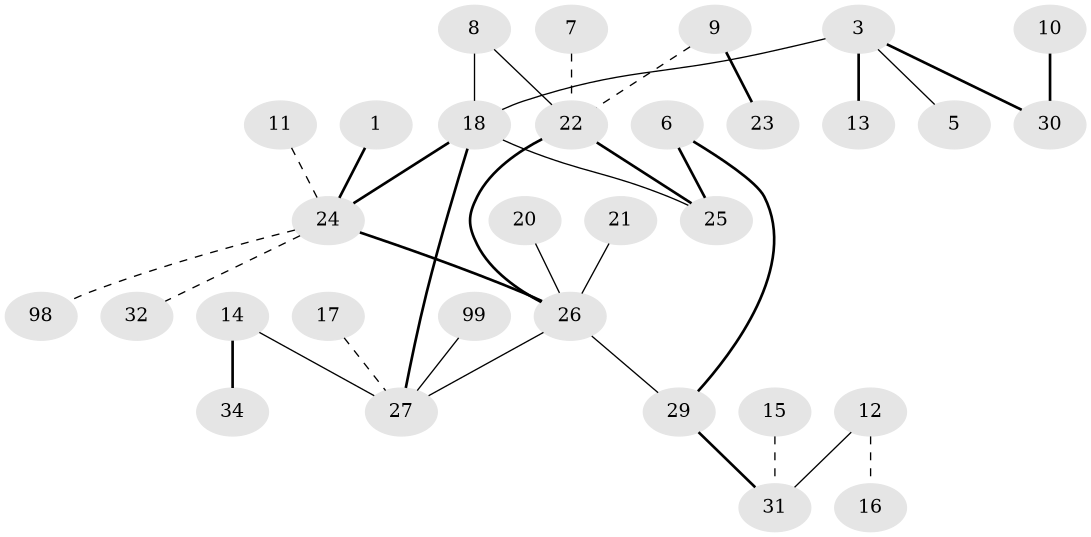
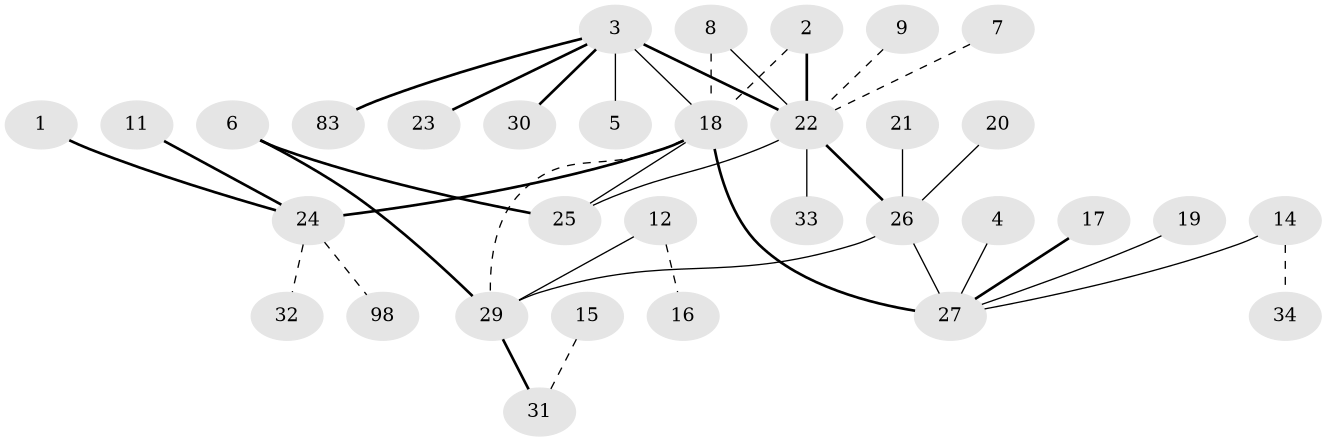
none -> (807, 29)
(1050, 29) -> none
none -> (701, 72)
(475, 77) -> (711, 68)
(739, 77) -> (520, 77)
(859, 125) -> (328, 125)
none -> (554, 170)
(304, 173) -> (223, 173)
(644, 173) -> (686, 173)
none -> (807, 221)
none -> (998, 221)
(452, 265) -> none
(475, 316) -> (1190, 221)
(233, 364) -> (1285, 269)
(365, 364) -> (1022, 269)
(823, 460) -> (576, 268)
